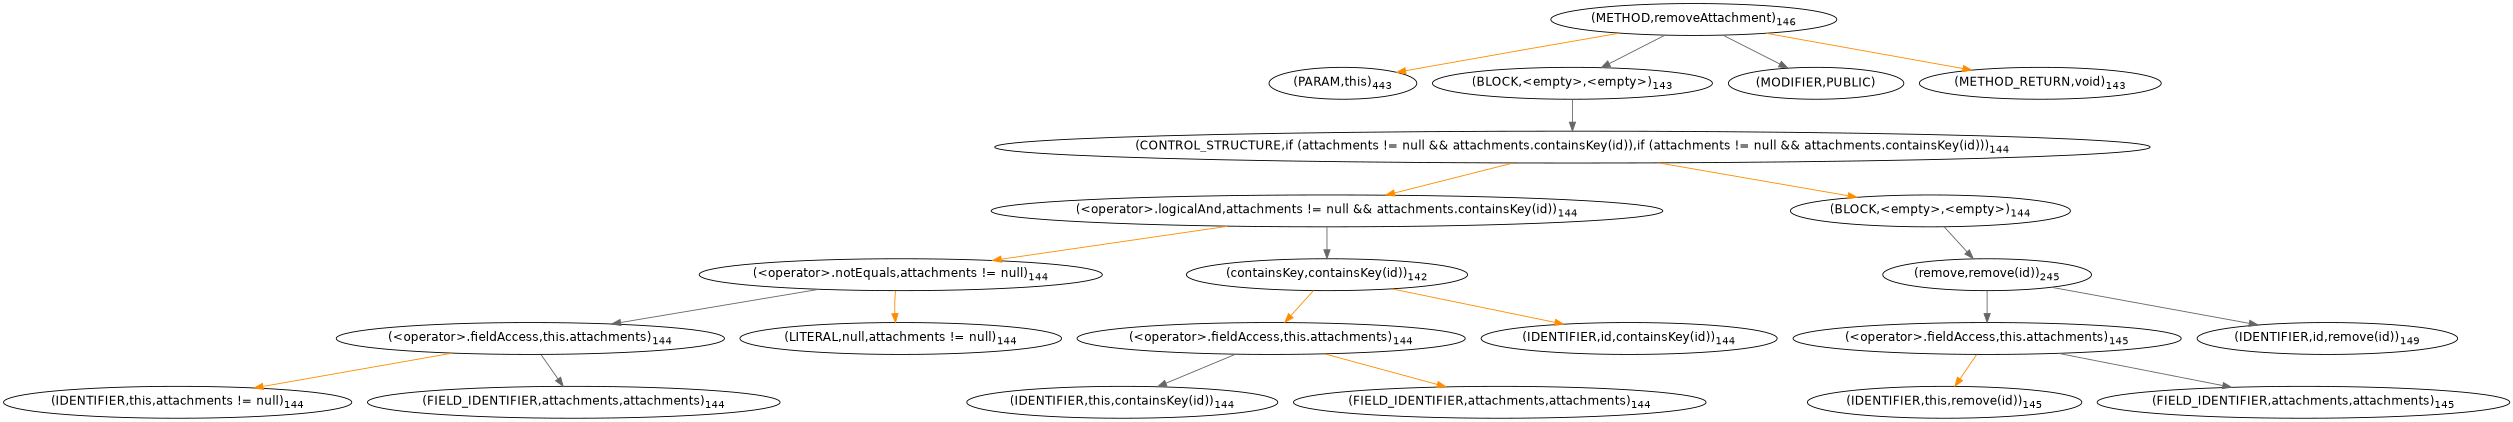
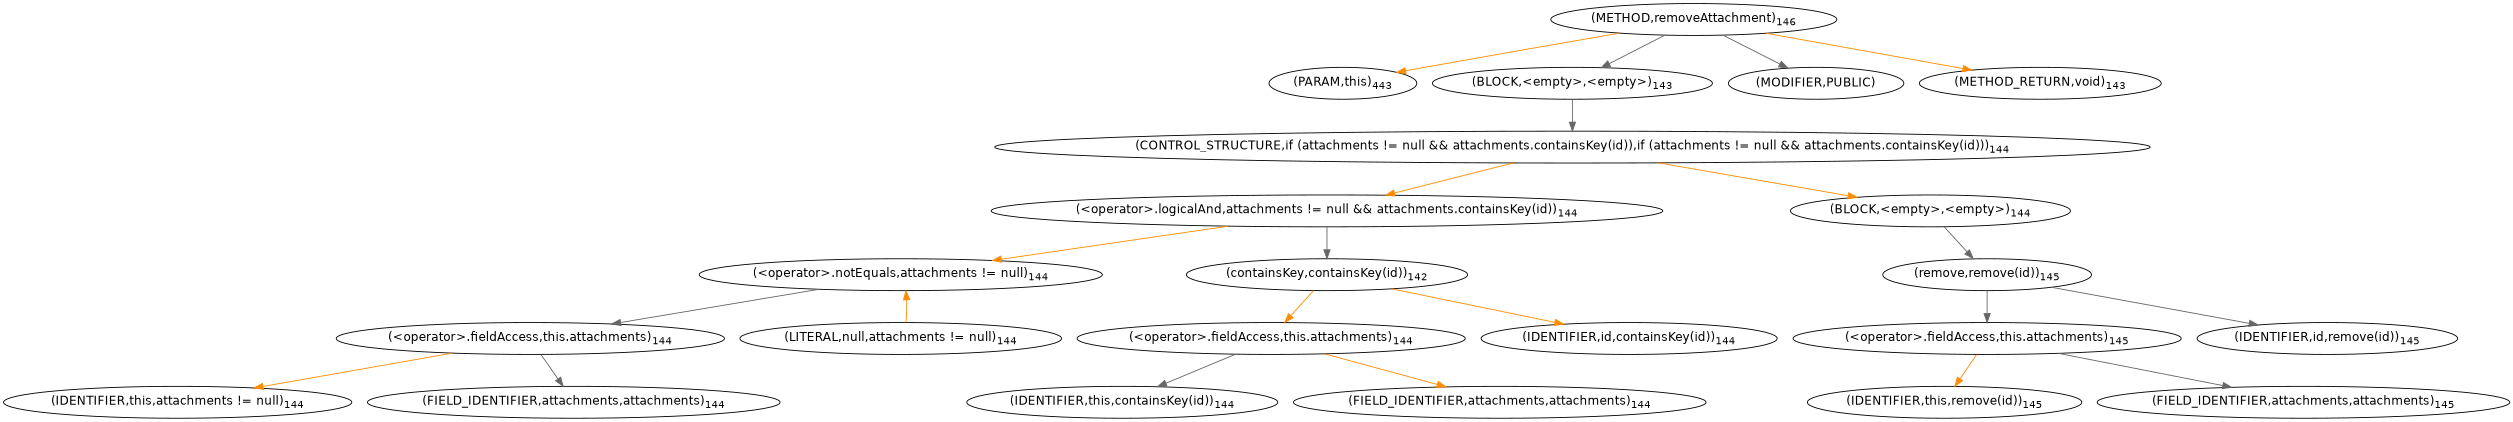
(2050, 273) -> (2050, 273)
(895, 302) -> (907, 311)
(2410, 337) -> (2410, 337)
